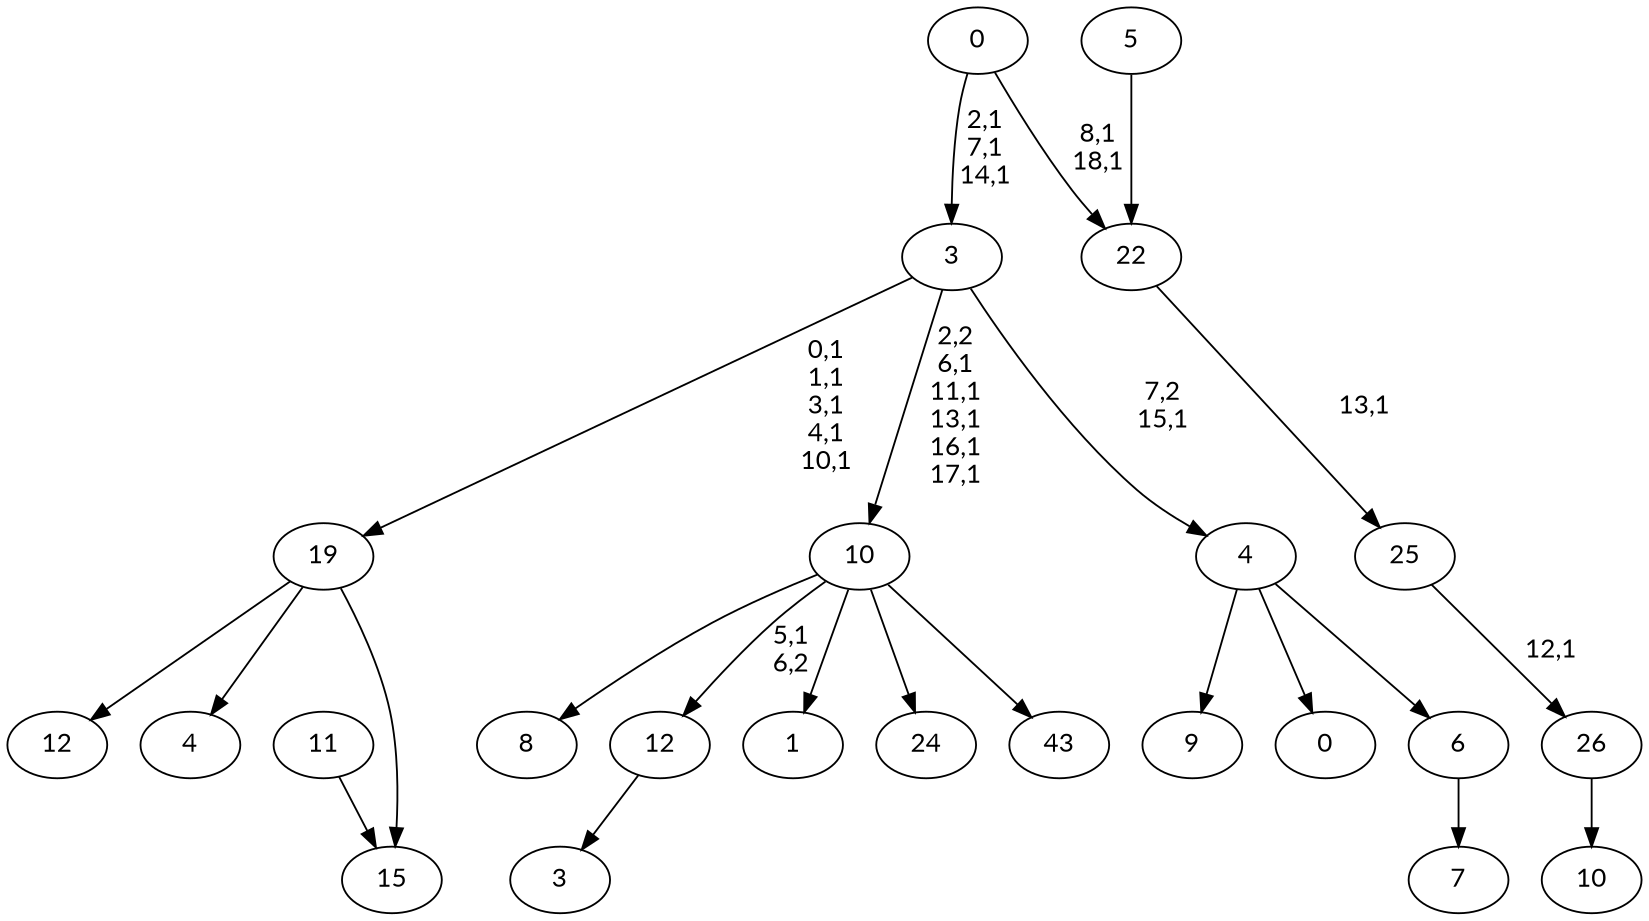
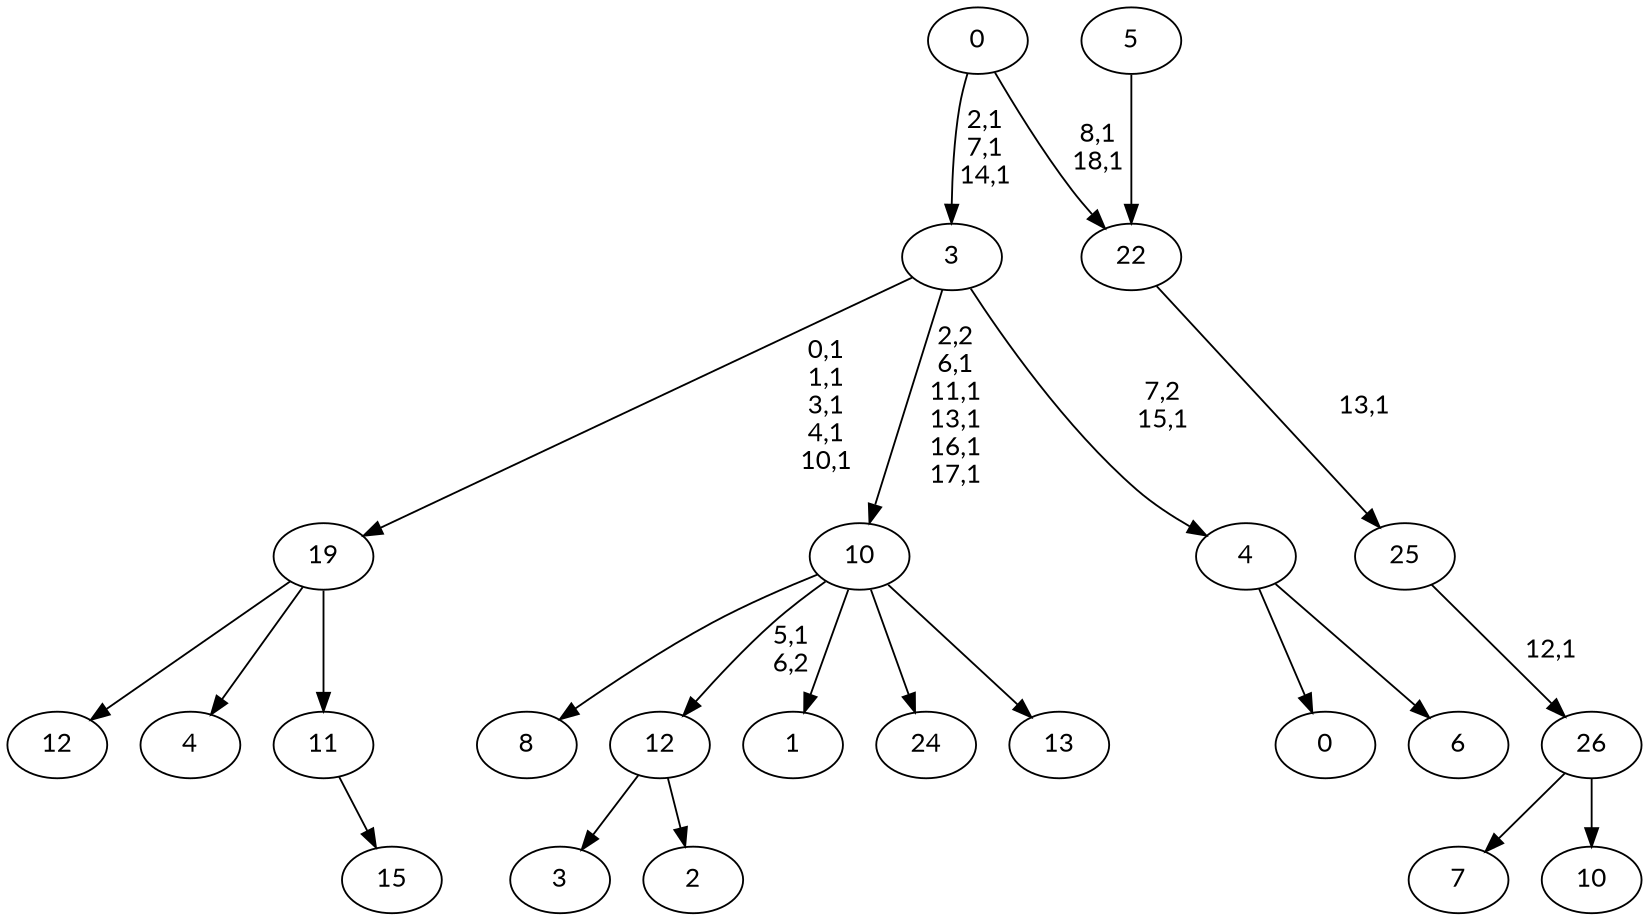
(388, 704) -> (324, 641)
(1059, 745) -> (1059, 745)
(1192, 745) -> none
(1459, 803) -> (1532, 806)
none -> (693, 880)
